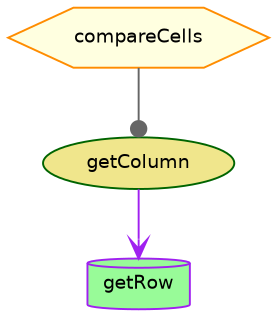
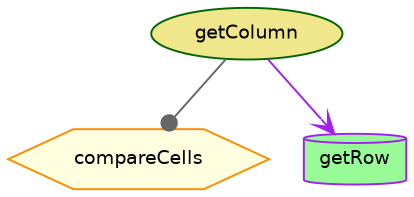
(139, 94) -> (200, 88)
